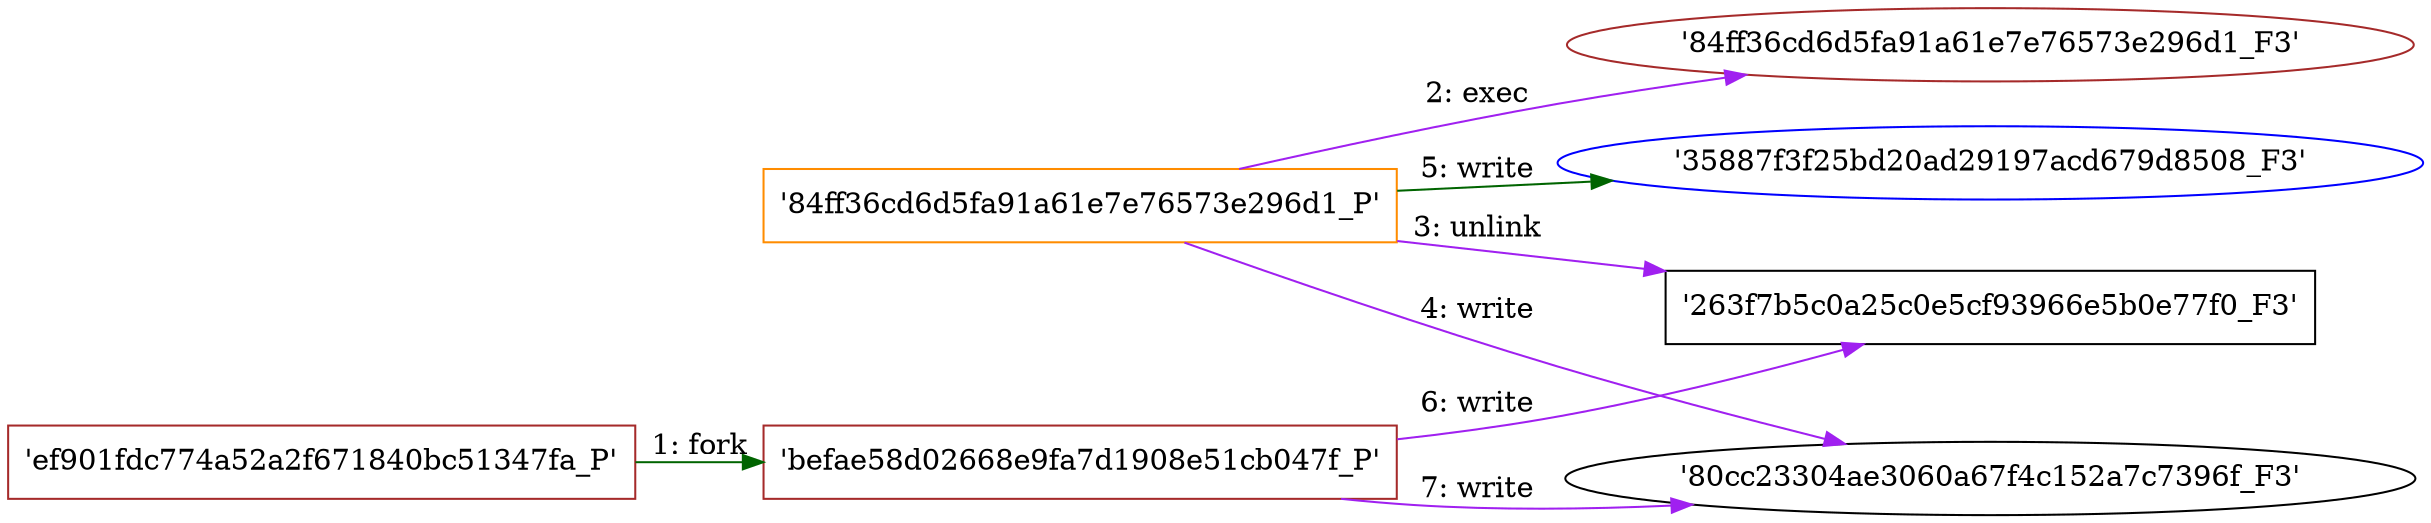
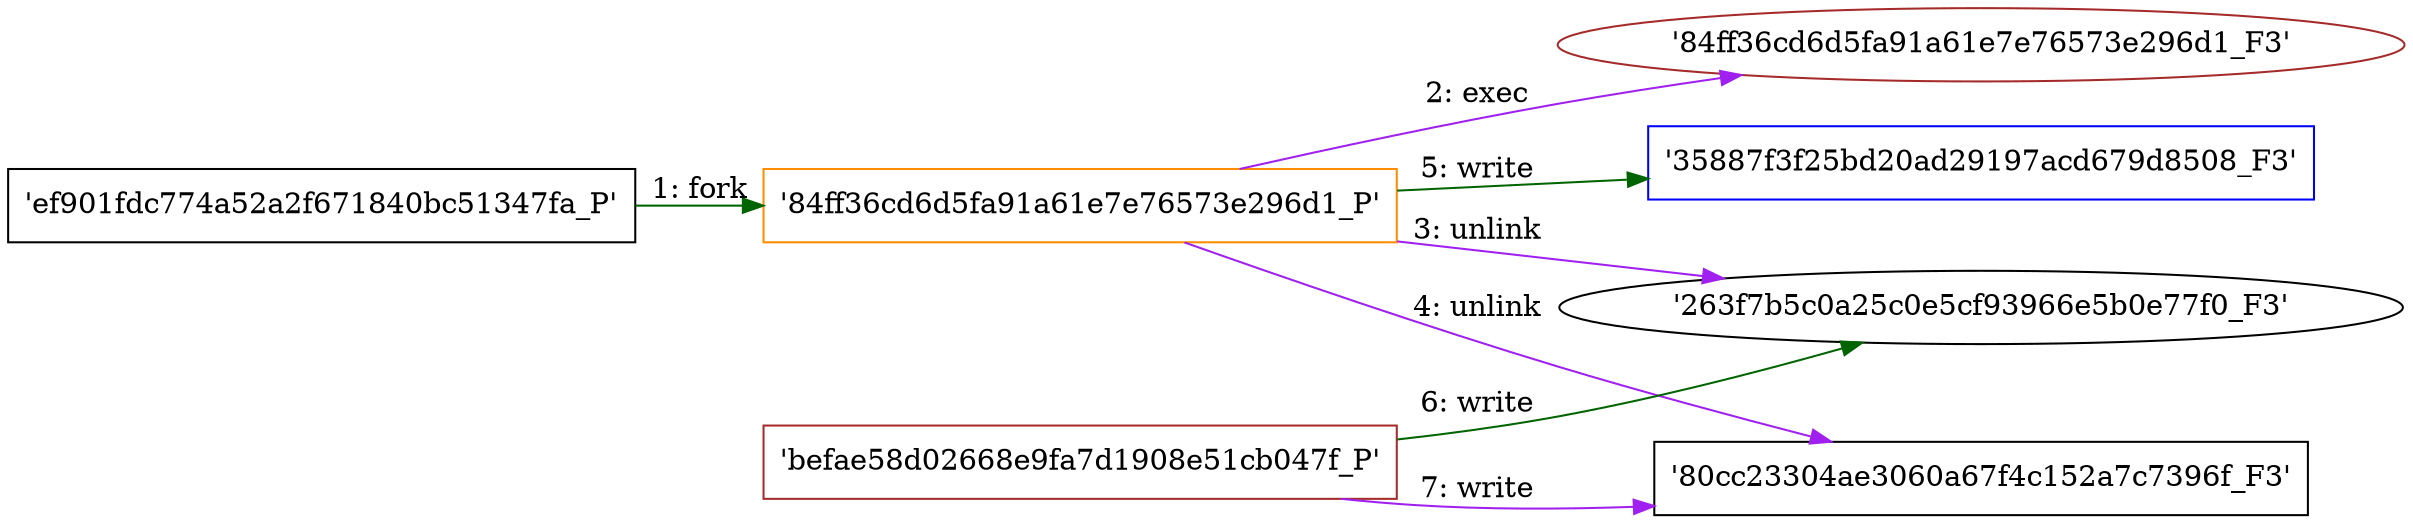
(1990, 163) -> (1981, 163)
(1990, 307) -> (1981, 307)
(1477, 311) -> (1477, 308)
(1622, 404) -> (1622, 404)
(322, 462) -> (322, 206)
(689, 462) -> (689, 206)
(1990, 478) -> (1981, 478)
